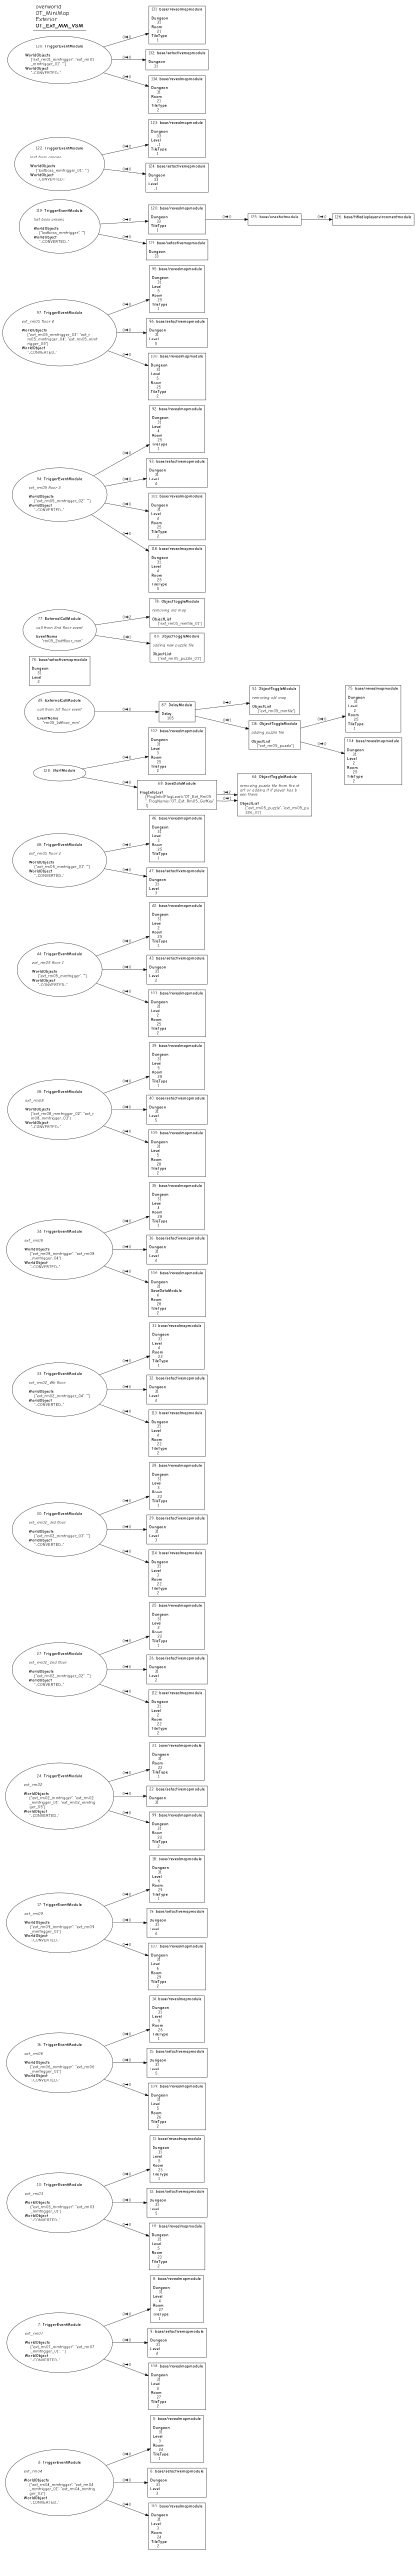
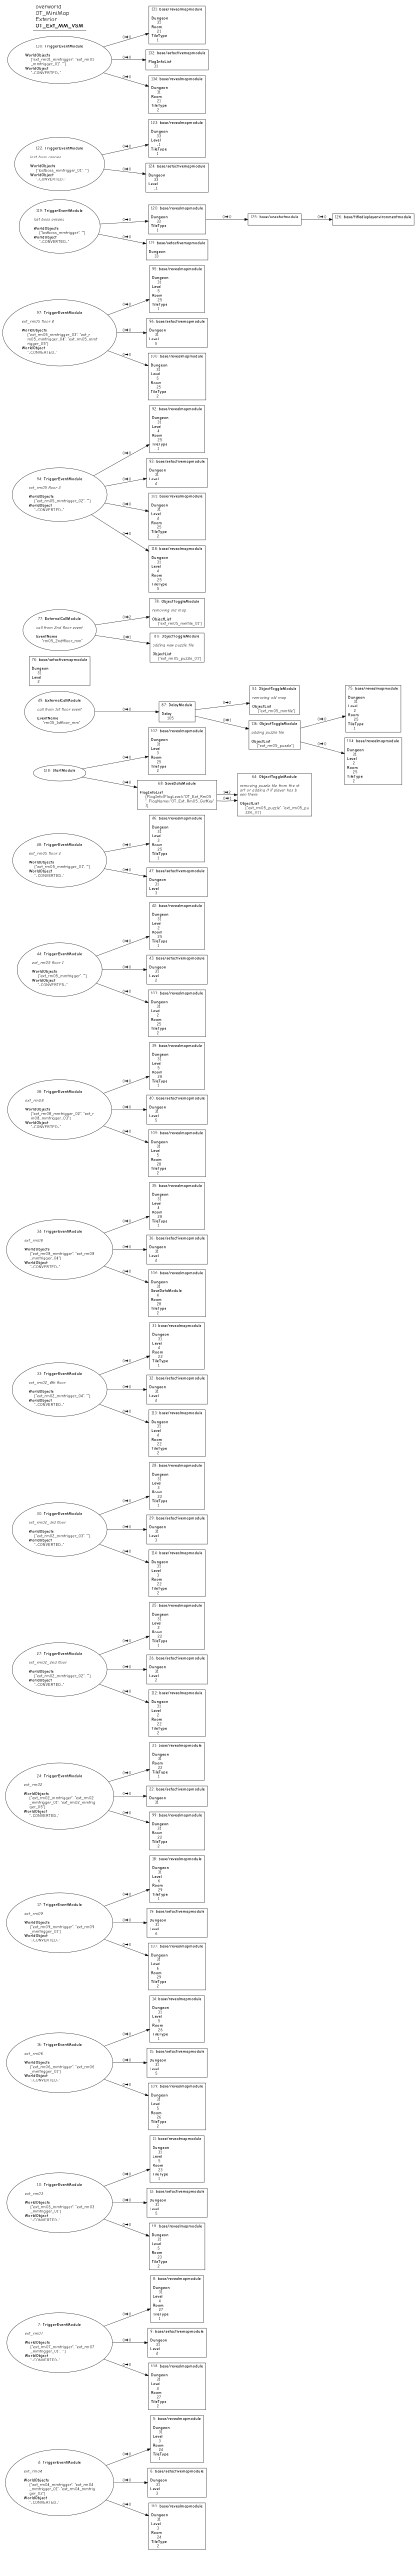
(157, 62) -> (160, 62)
